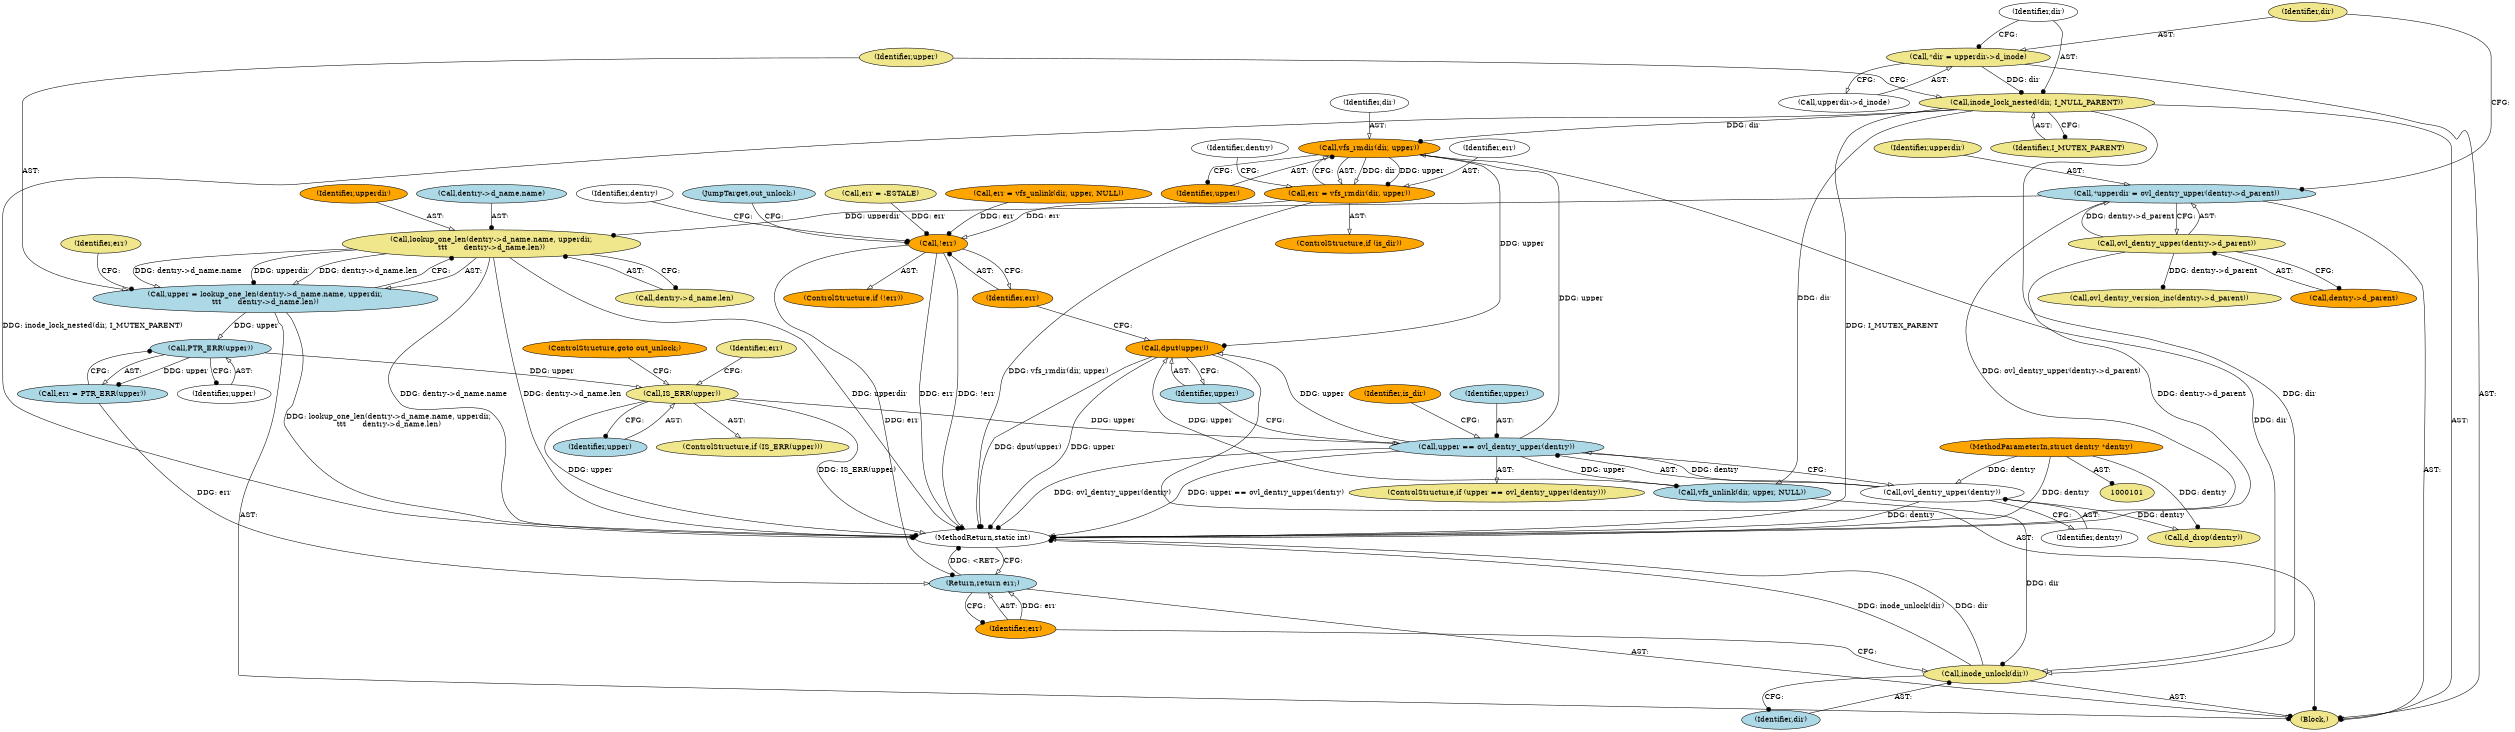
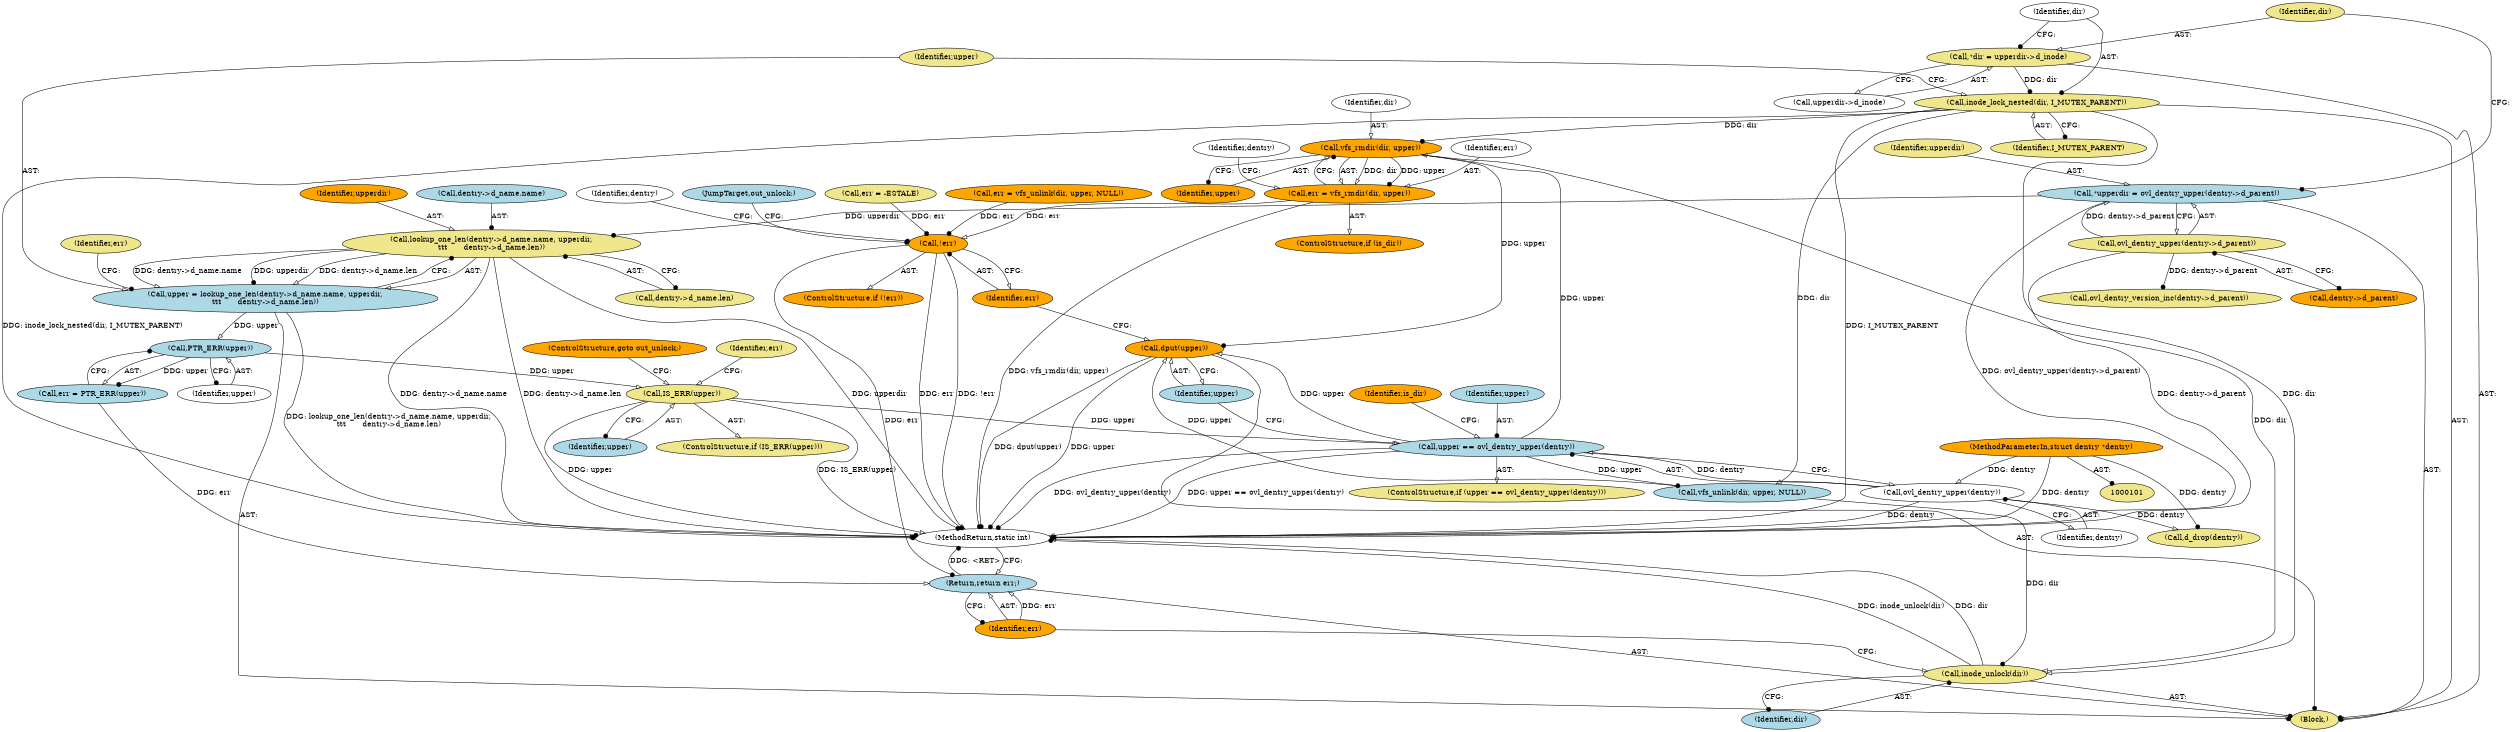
(2037, 103) -> (2037, 103)
